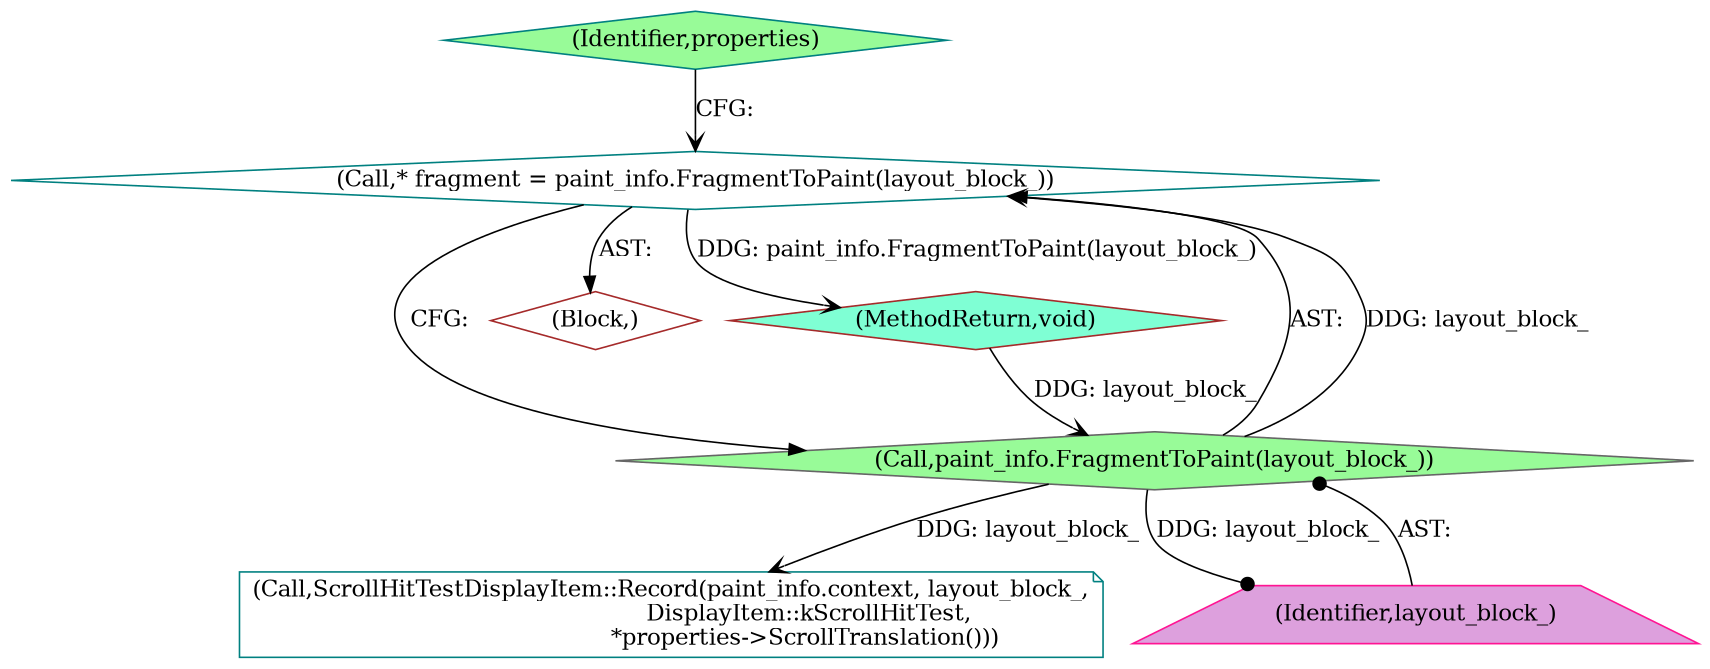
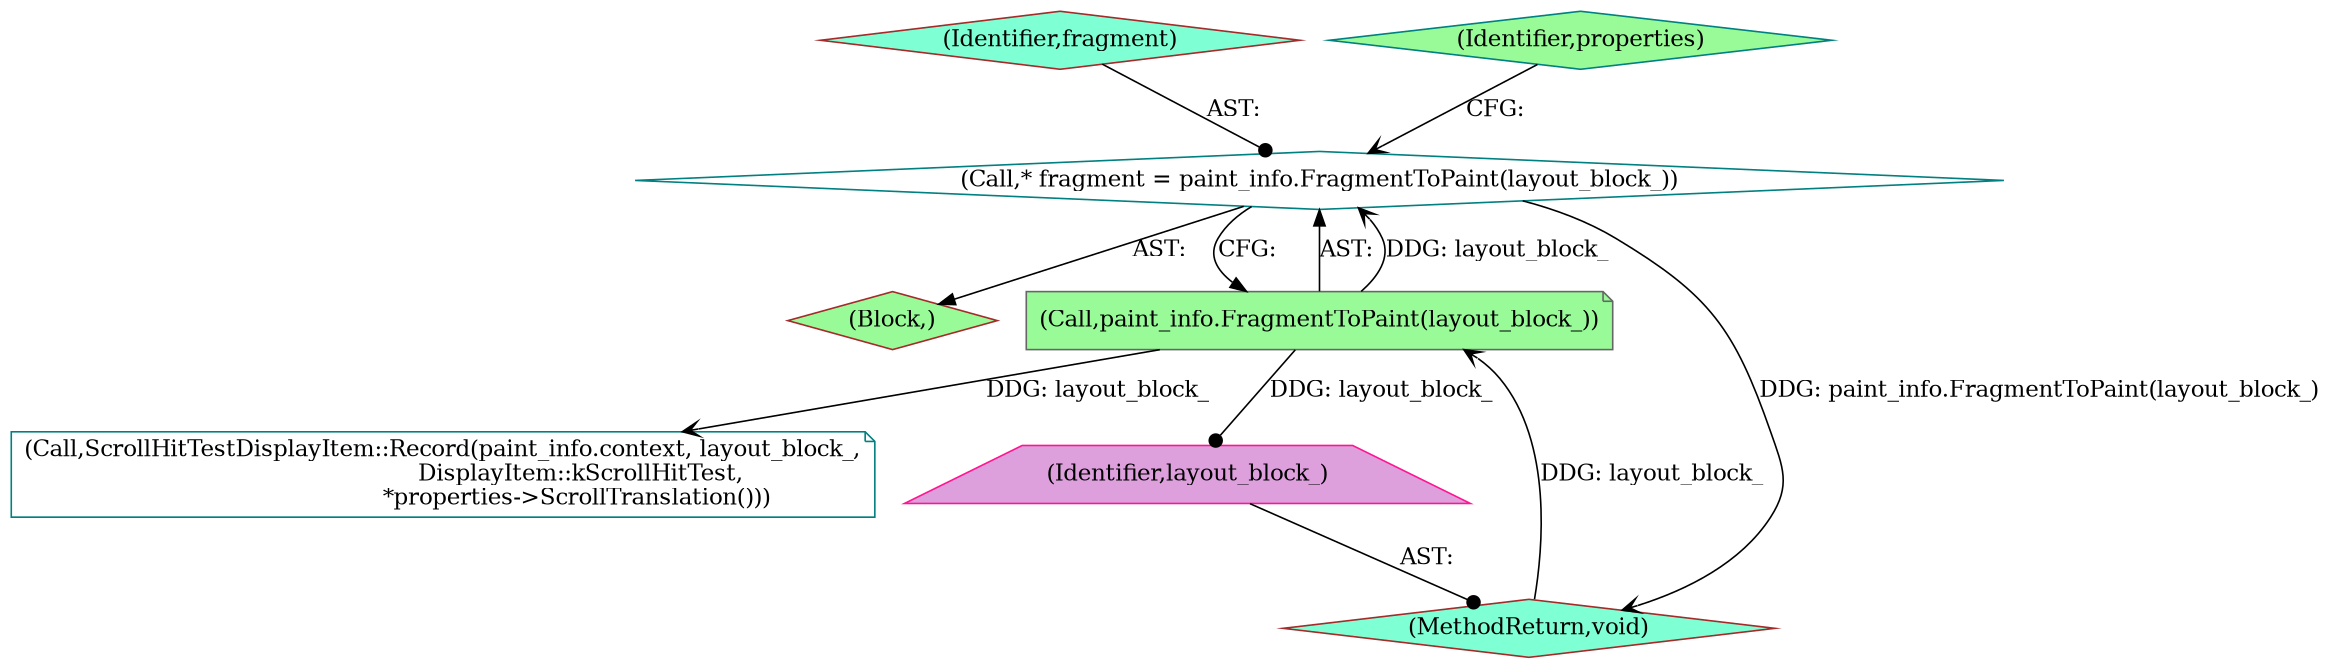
none -> (1060, 40)
(596, 321) -> (893, 321)
(1155, 461) -> (1320, 321)
(1384, 523) -> (1359, 552)
